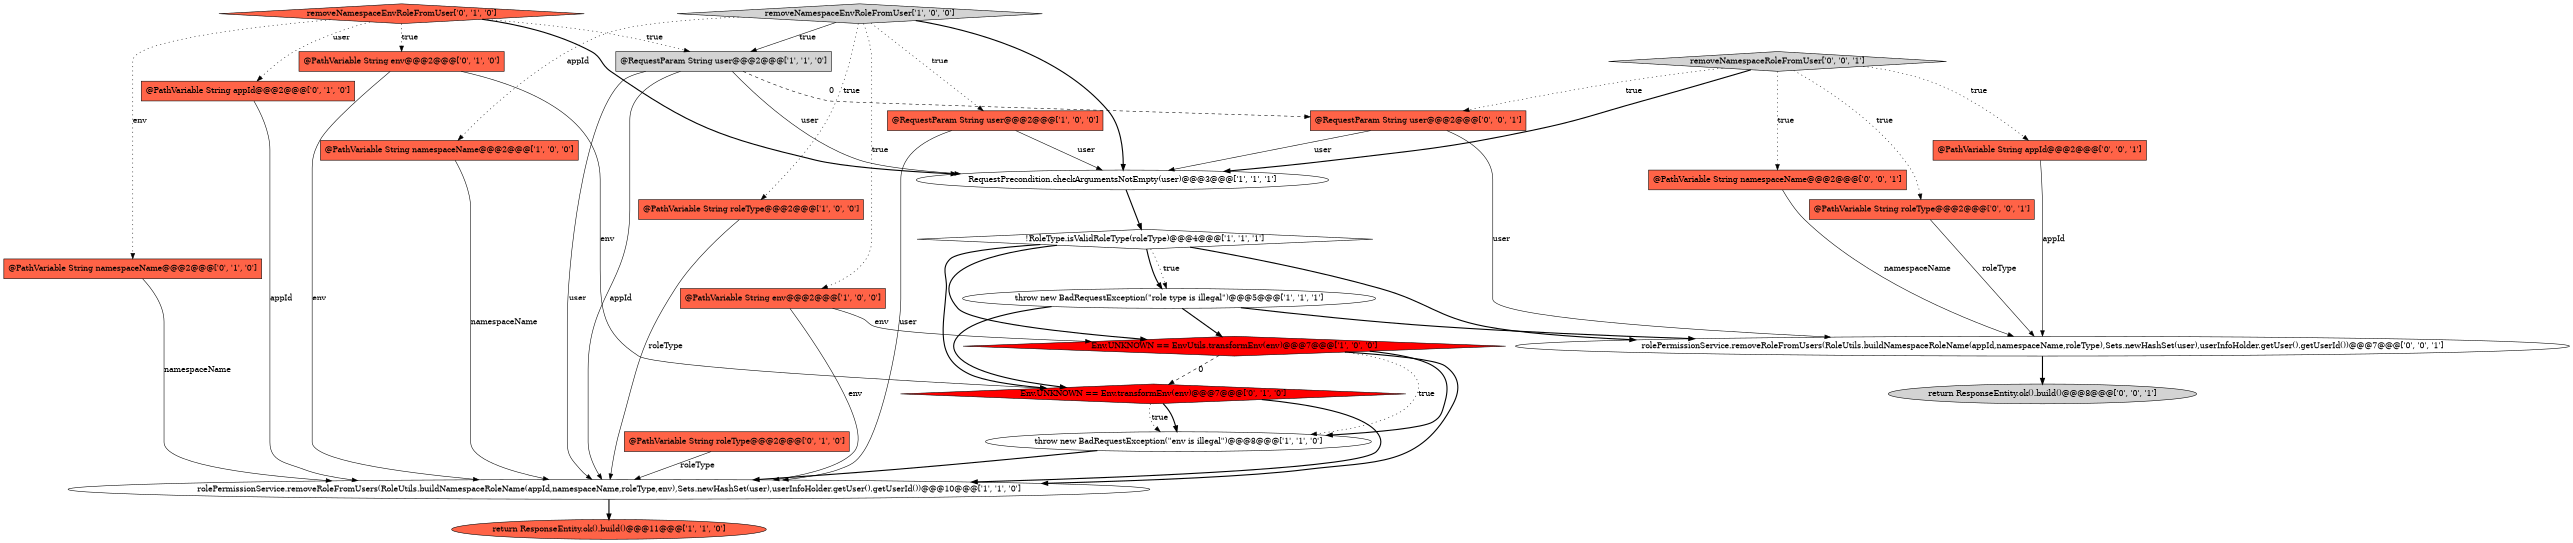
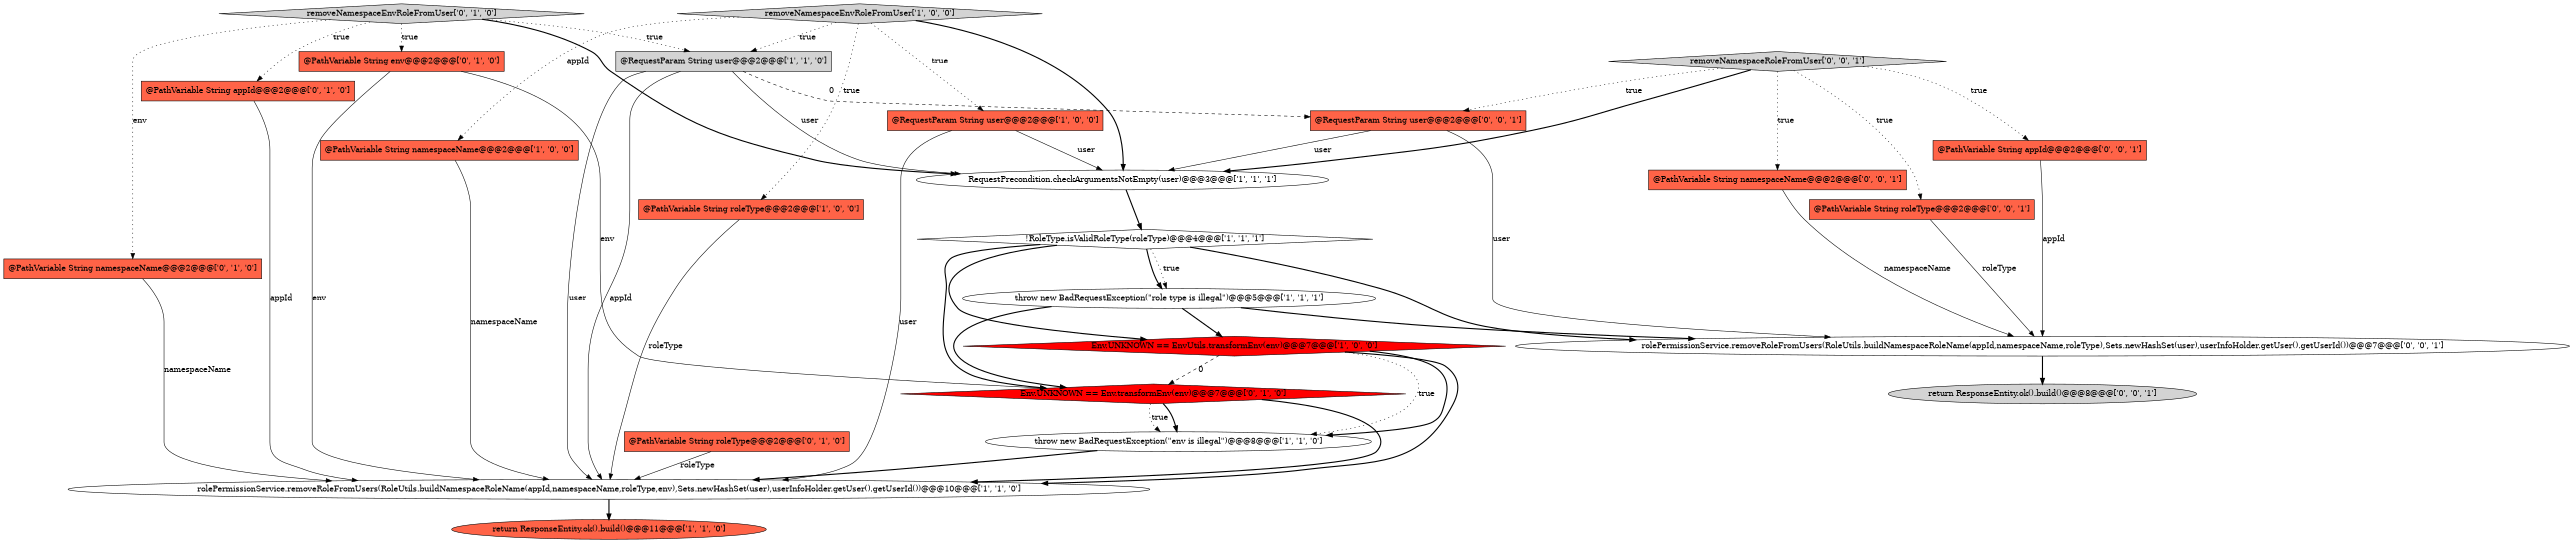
(402, 14) -> (402, 14)
(796, 36) -> (796, 36)
(342, 38) -> (342, 38)
(783, 298) -> none
